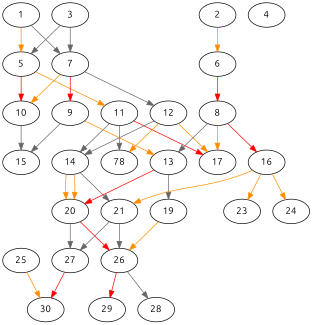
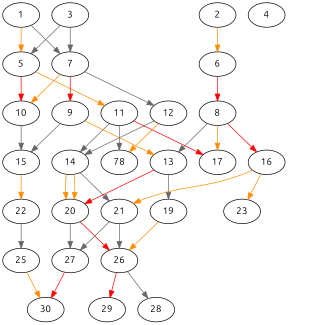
(190, 135) -> none
none -> (21, 211)
(291, 211) -> none
